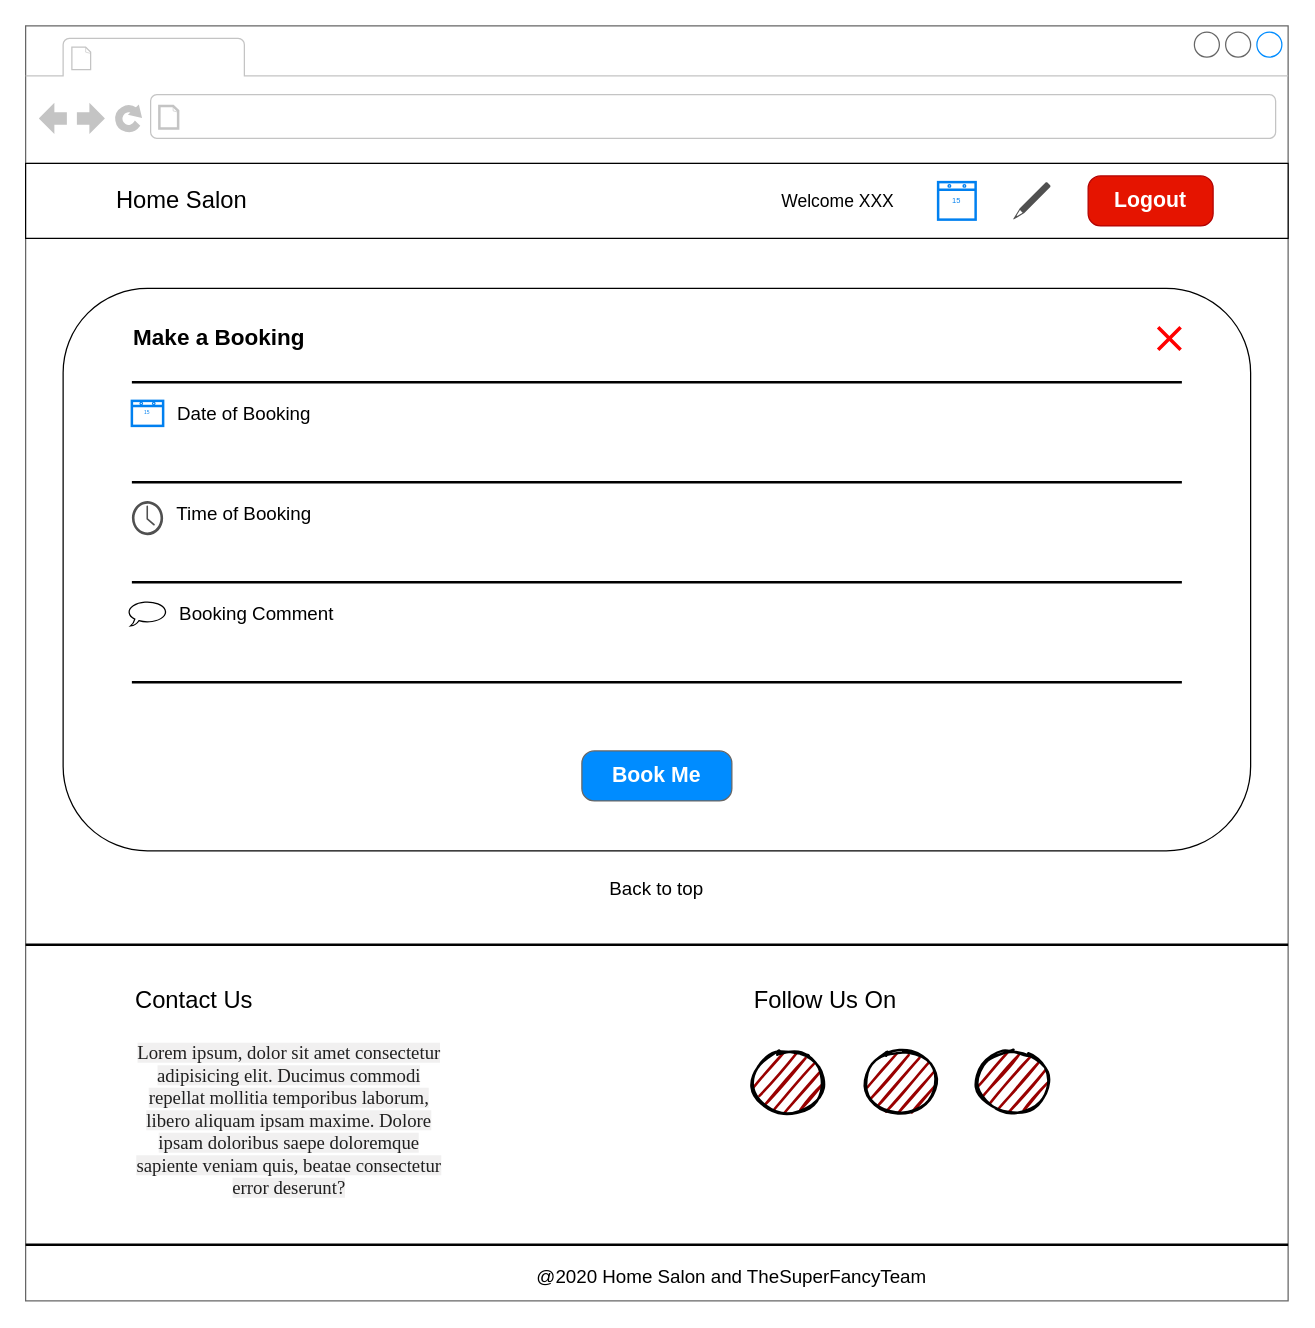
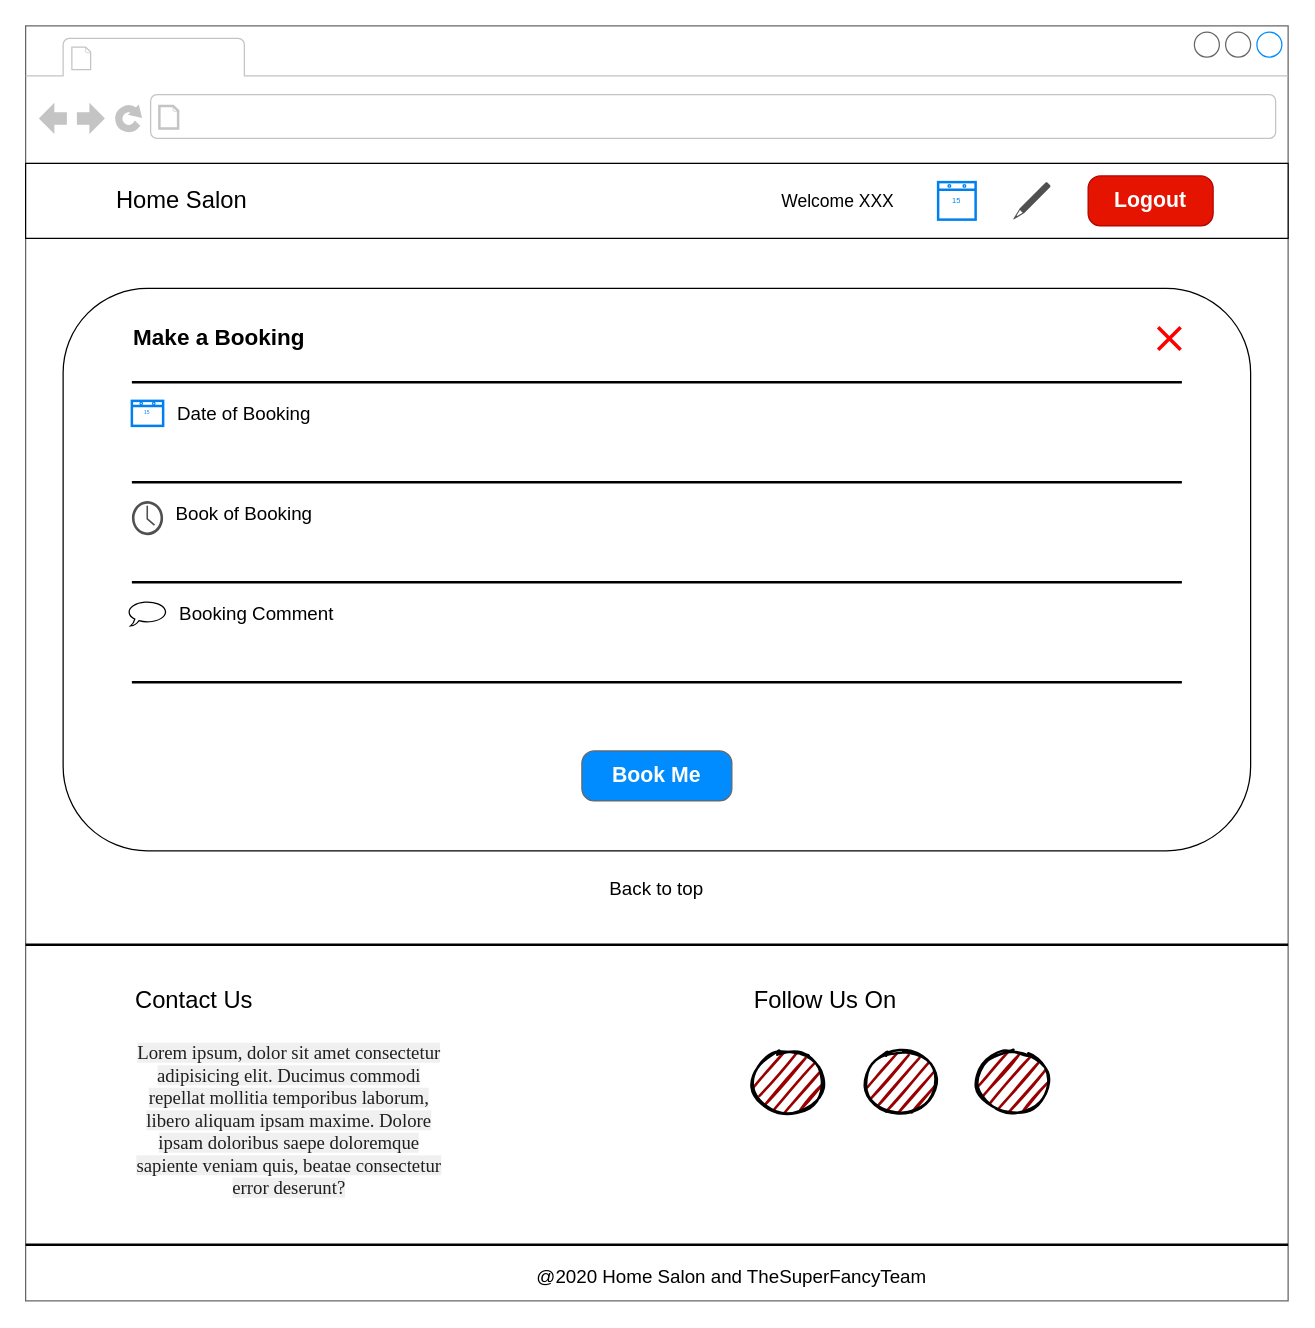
(244, 513) -> (244, 513)
